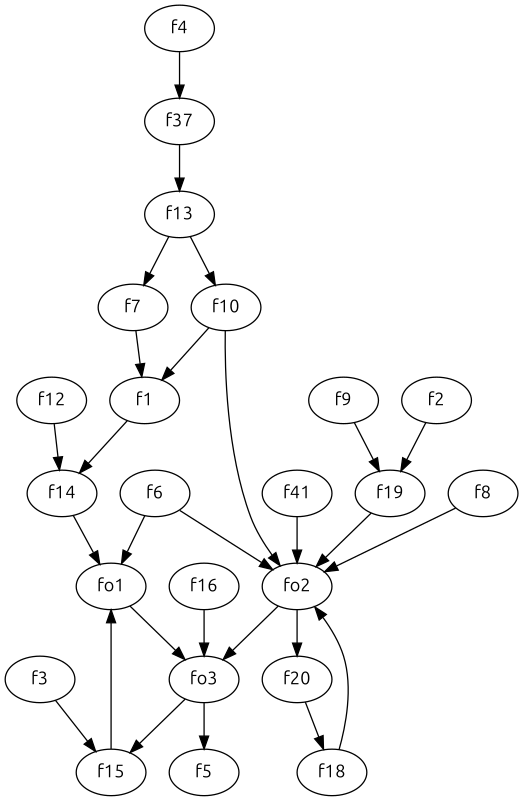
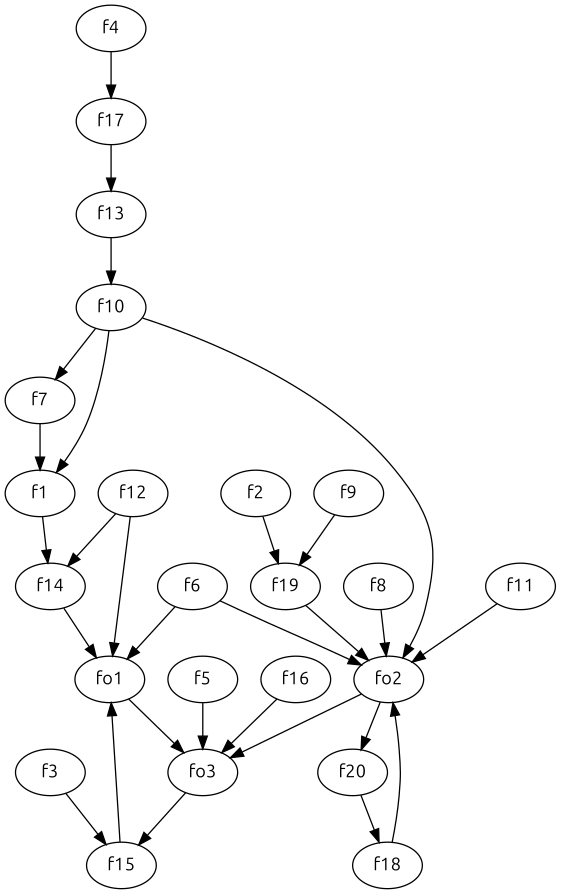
(180, 121) -> (111, 121)
(159, 255) -> (80, 349)
(297, 493) -> (521, 586)
none -> (122, 580)
(204, 720) -> (203, 720)
